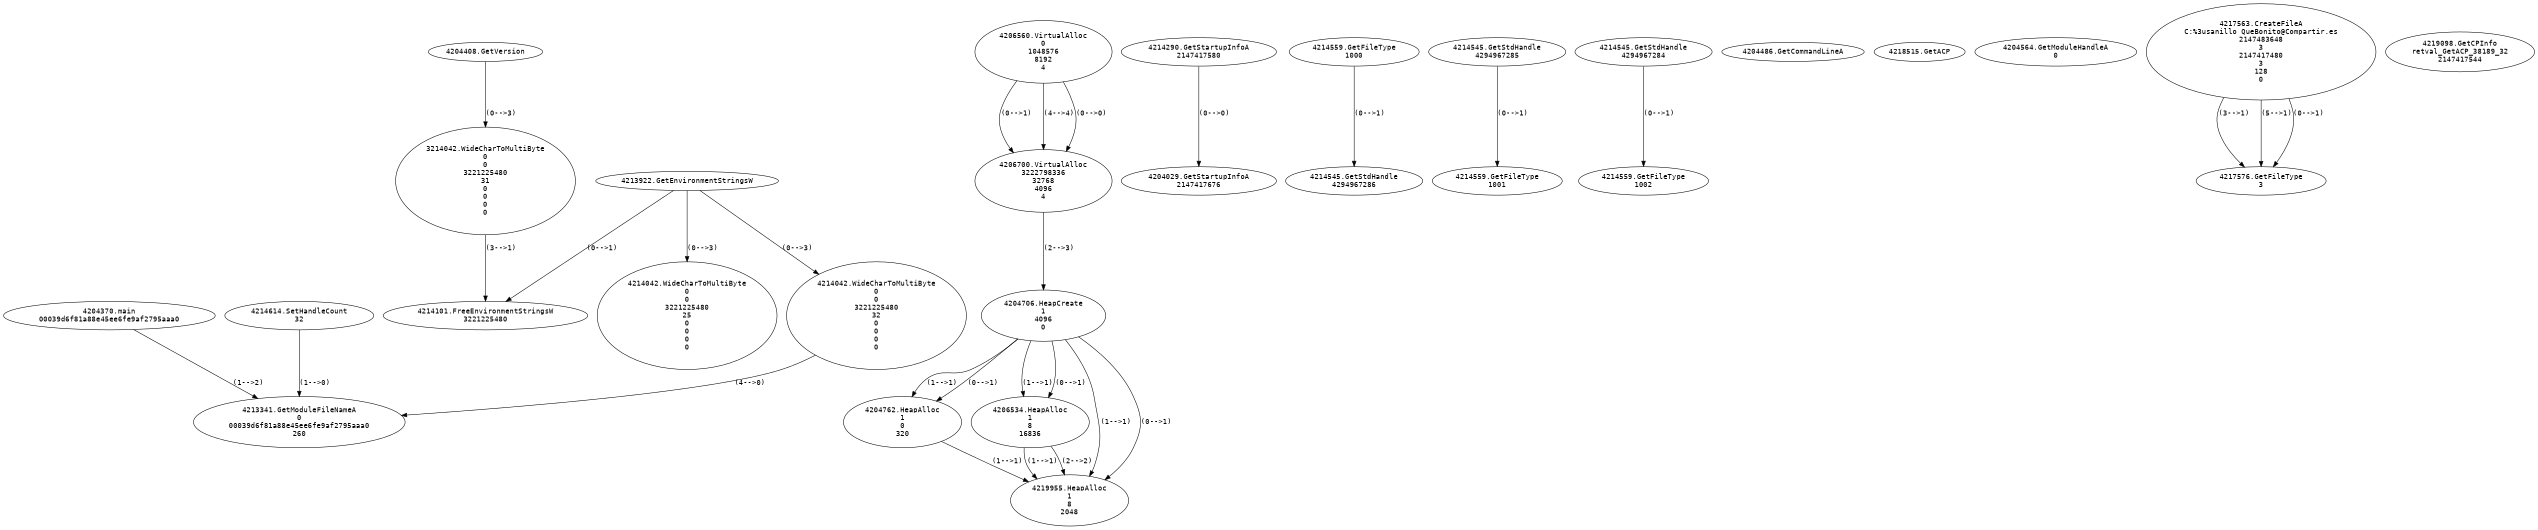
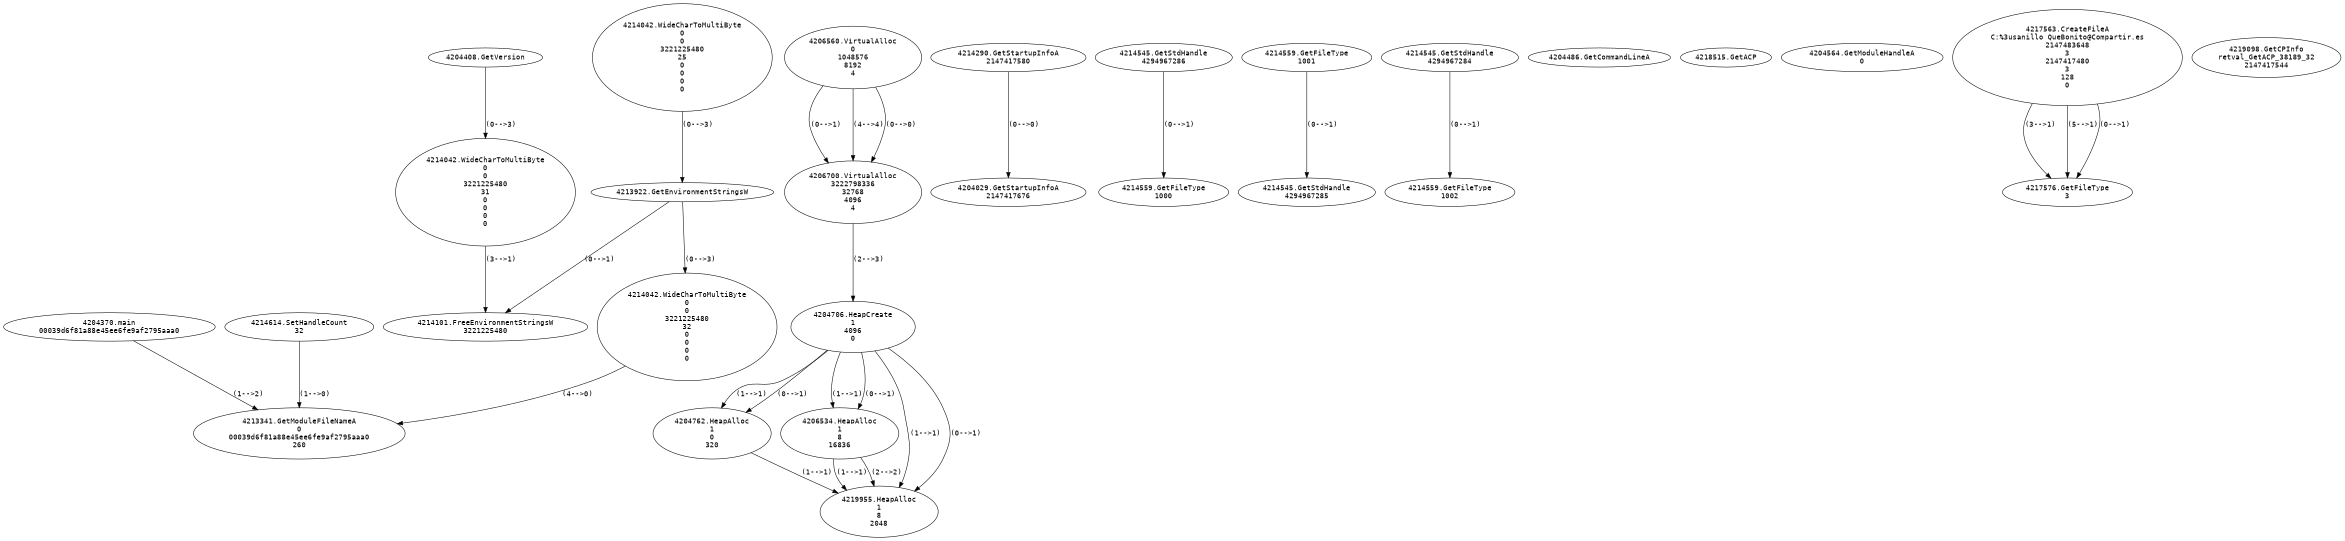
(1354, 114) -> (1164, 122)
(1497, 114) -> (1307, 122)
(486, 181) -> (486, 192)
(687, 224) -> (682, 144)
